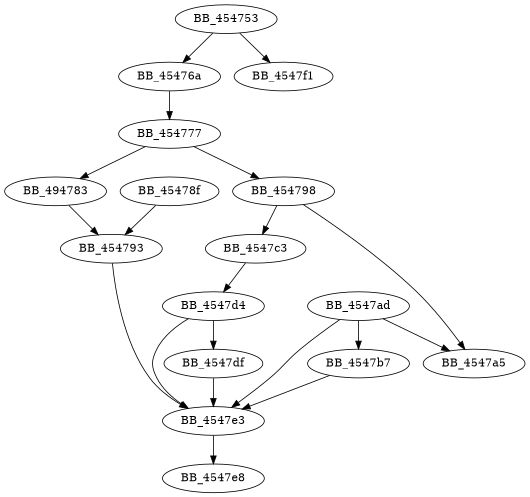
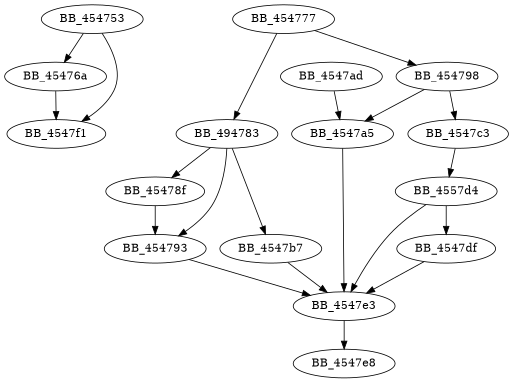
(170, 101) -> (56, 101)
none -> (194, 160)
(213, 306) -> (446, 191)
(359, 331) -> (247, 188)
(288, 360) -> (343, 216)
